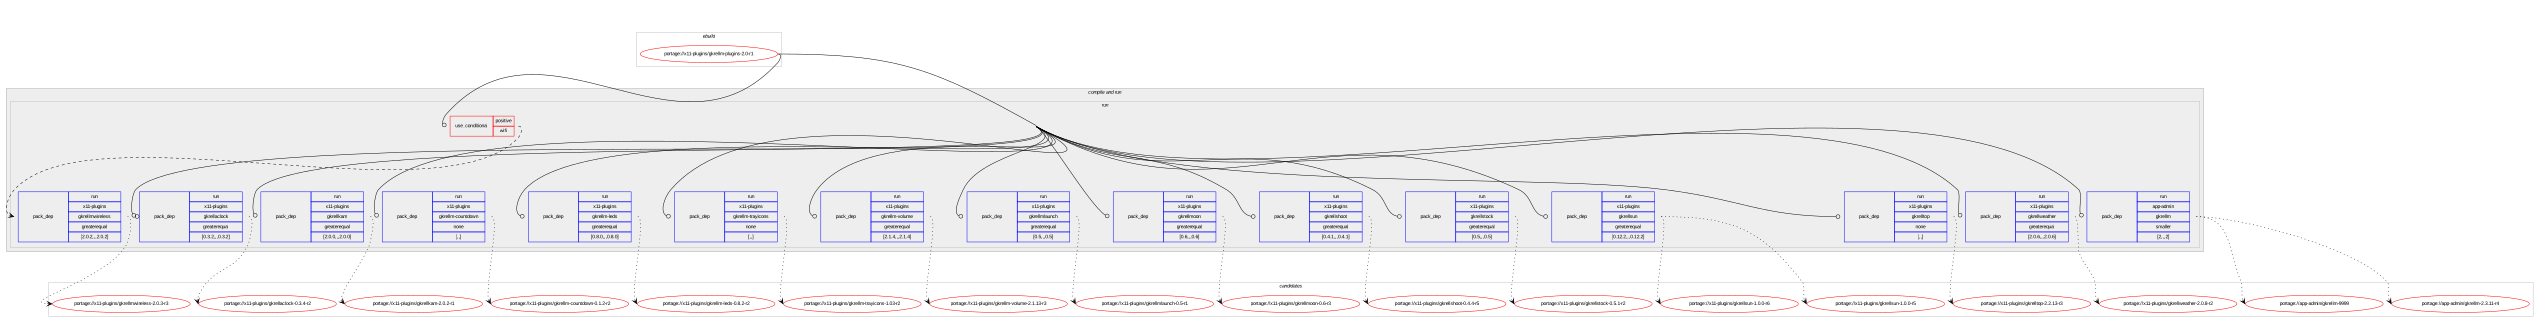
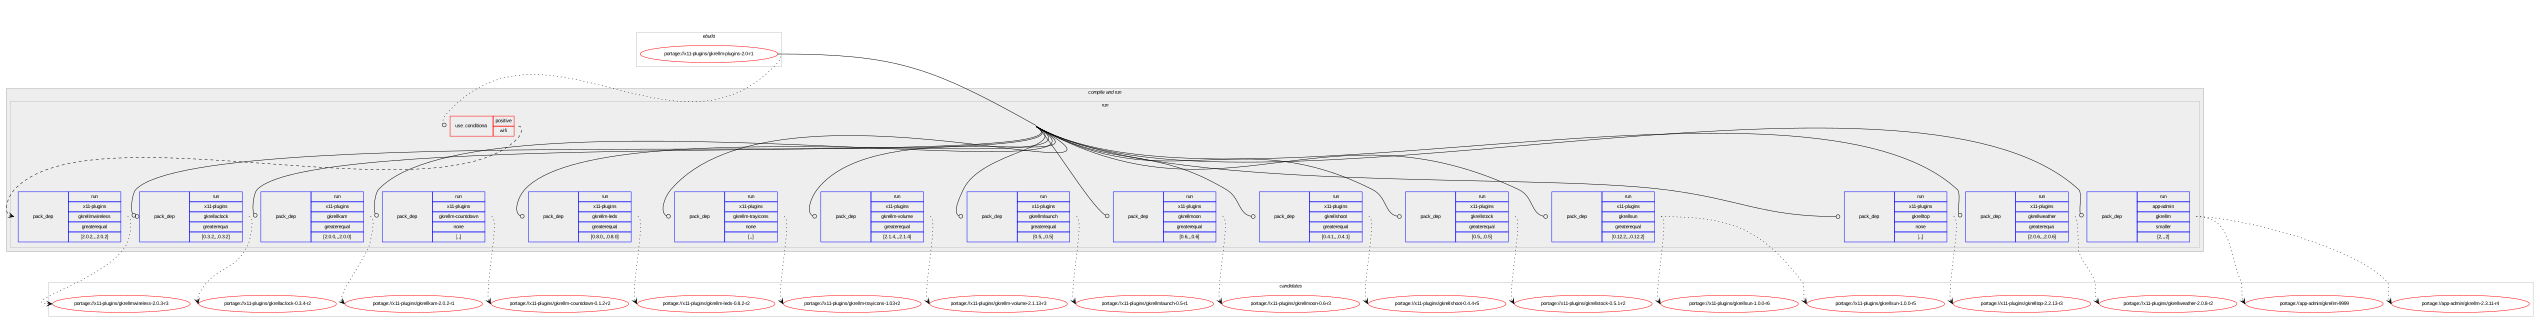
(630, 92) -> (630, 92)
